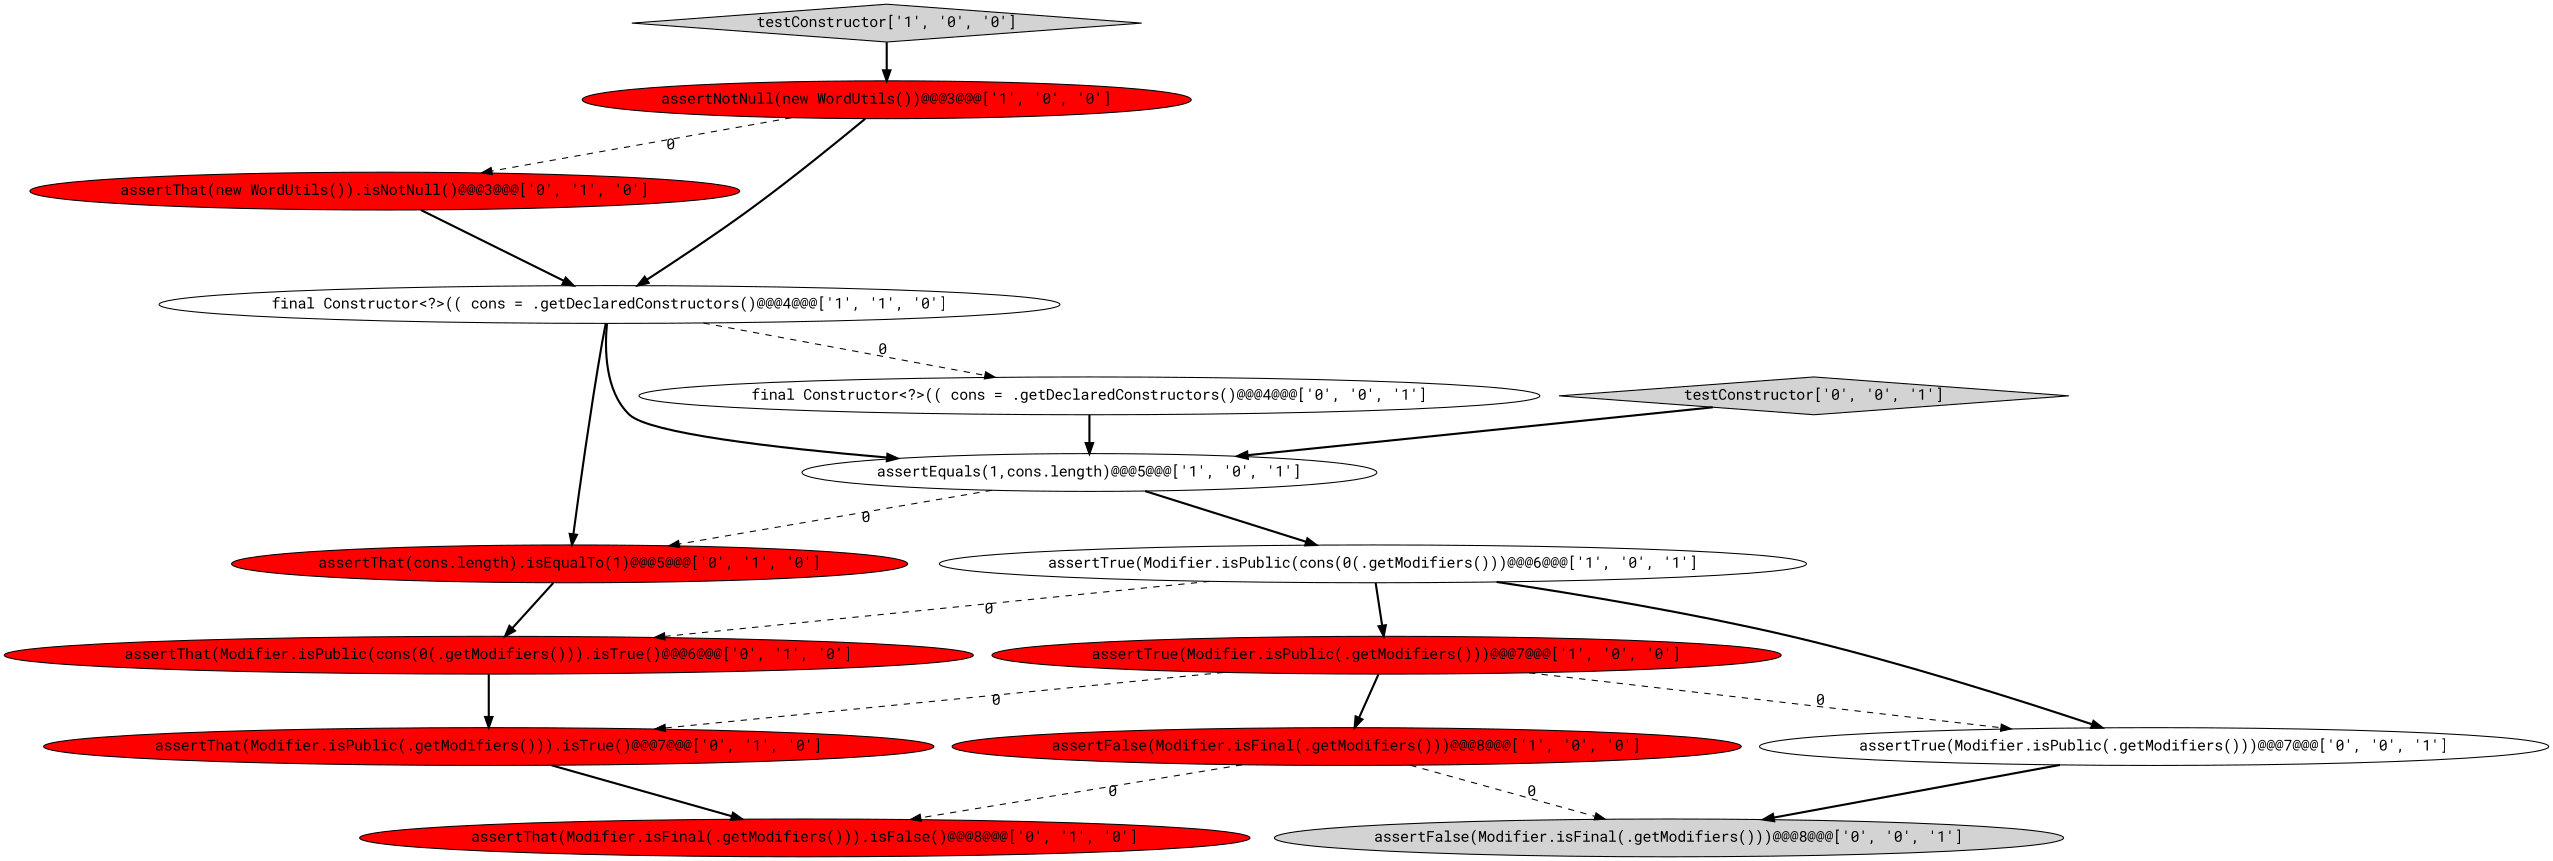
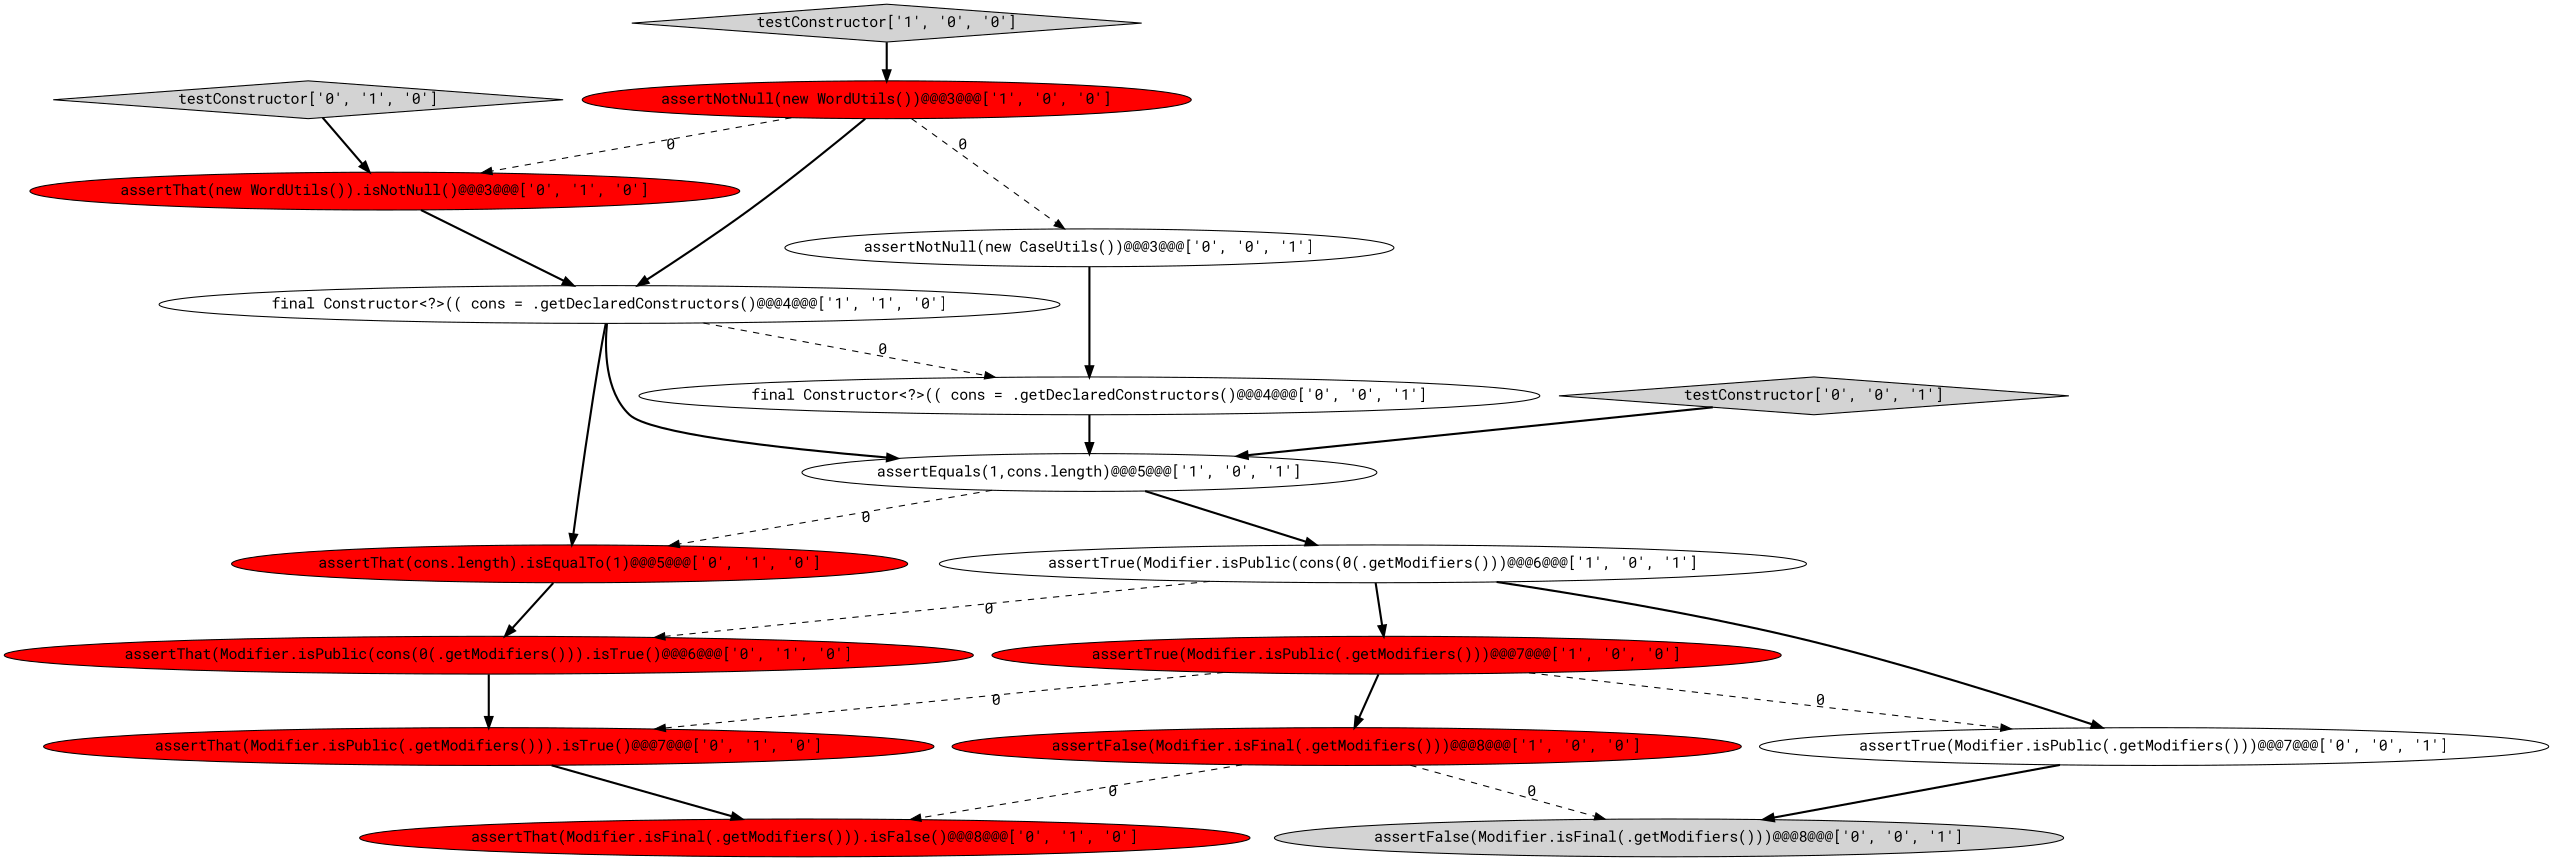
none -> (308, 100)
none -> (1089, 248)
